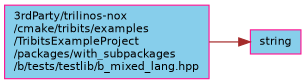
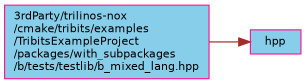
(276, 42) -> (276, 42)
